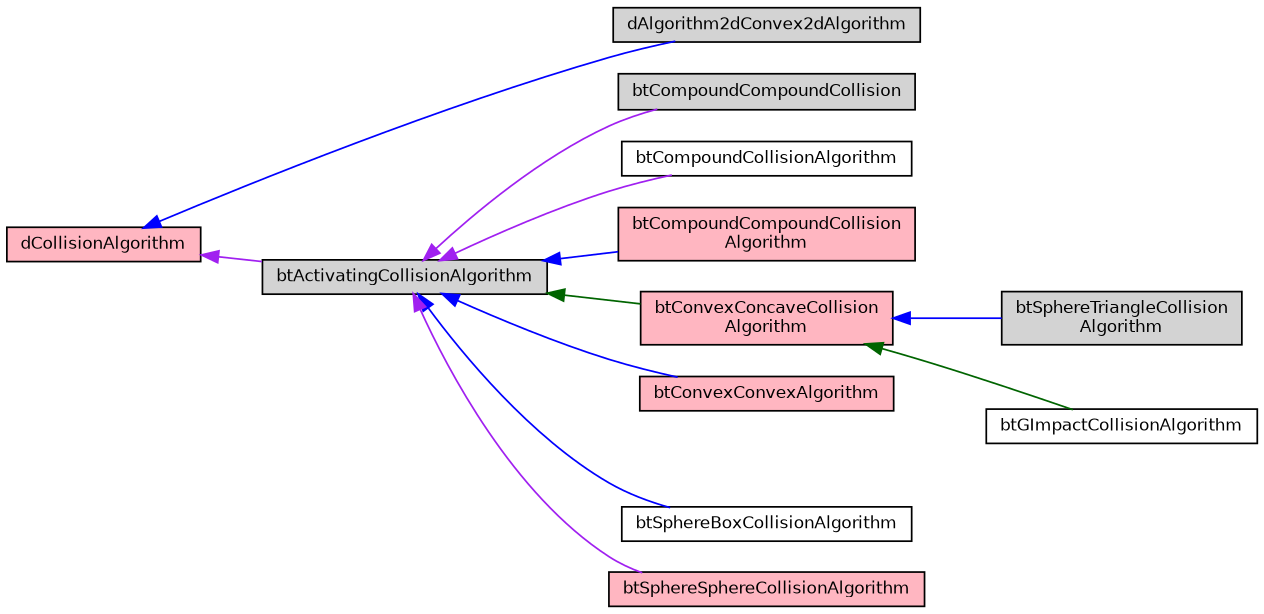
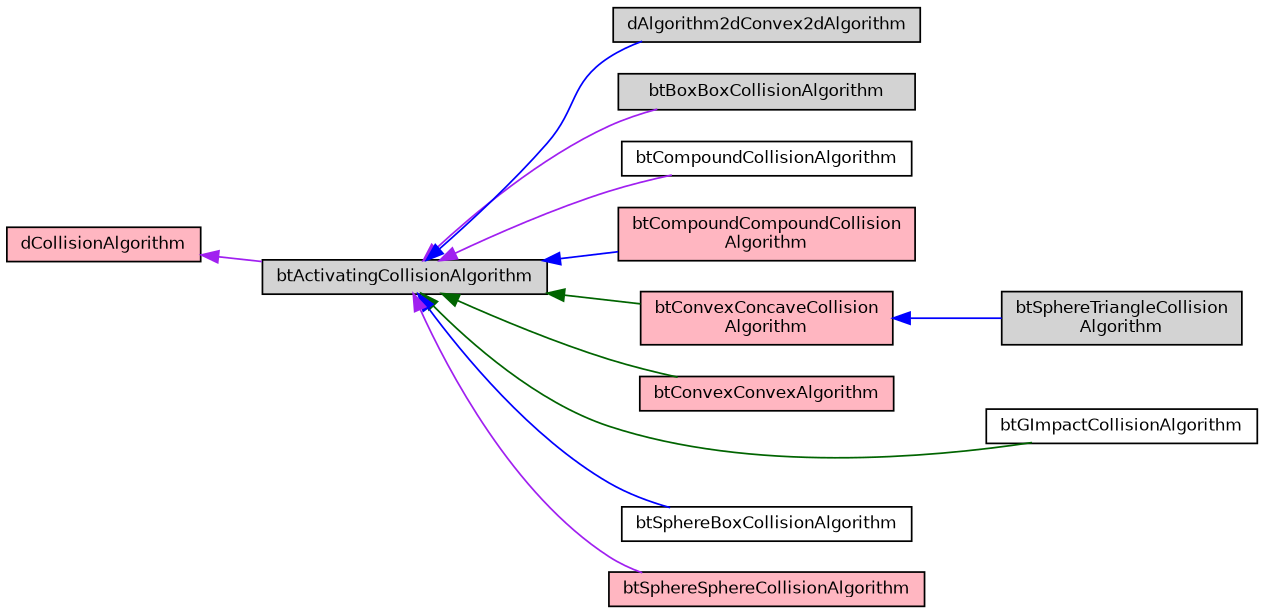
(767, 92) -> (767, 92)
(414, 122) -> (545, 146)
(566, 345) -> (566, 345)
(978, 378) -> (712, 449)
